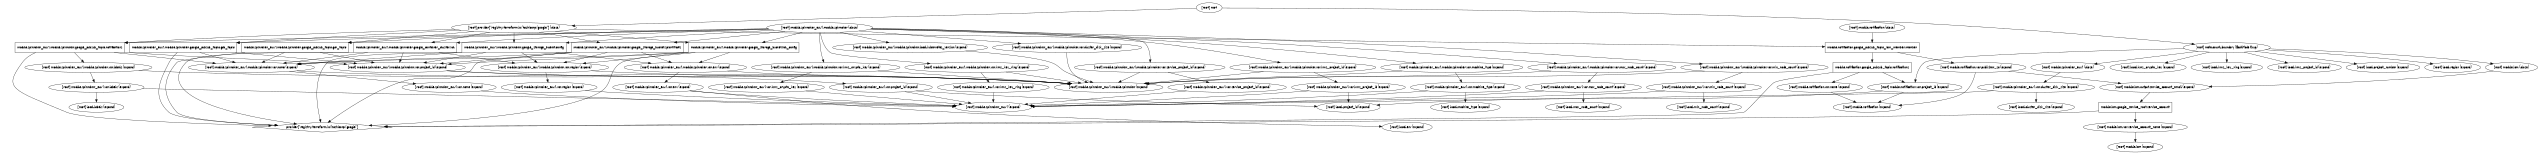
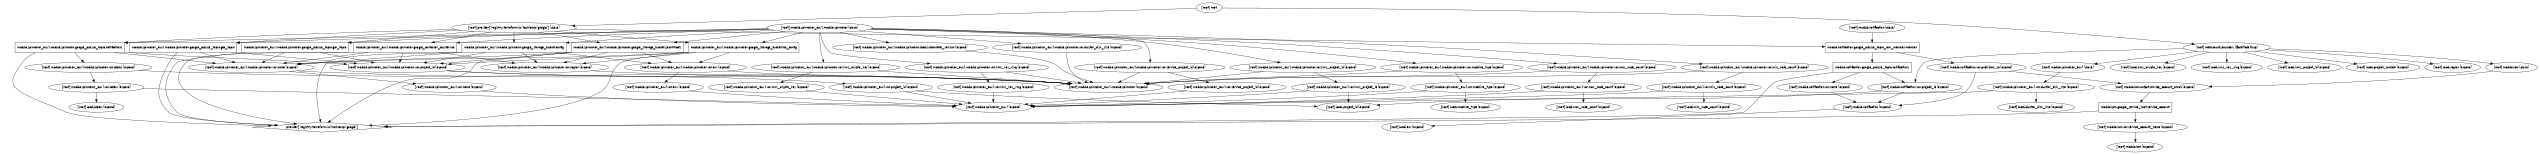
(549, 87) -> none
(1034, 116) -> (1665, 117)
